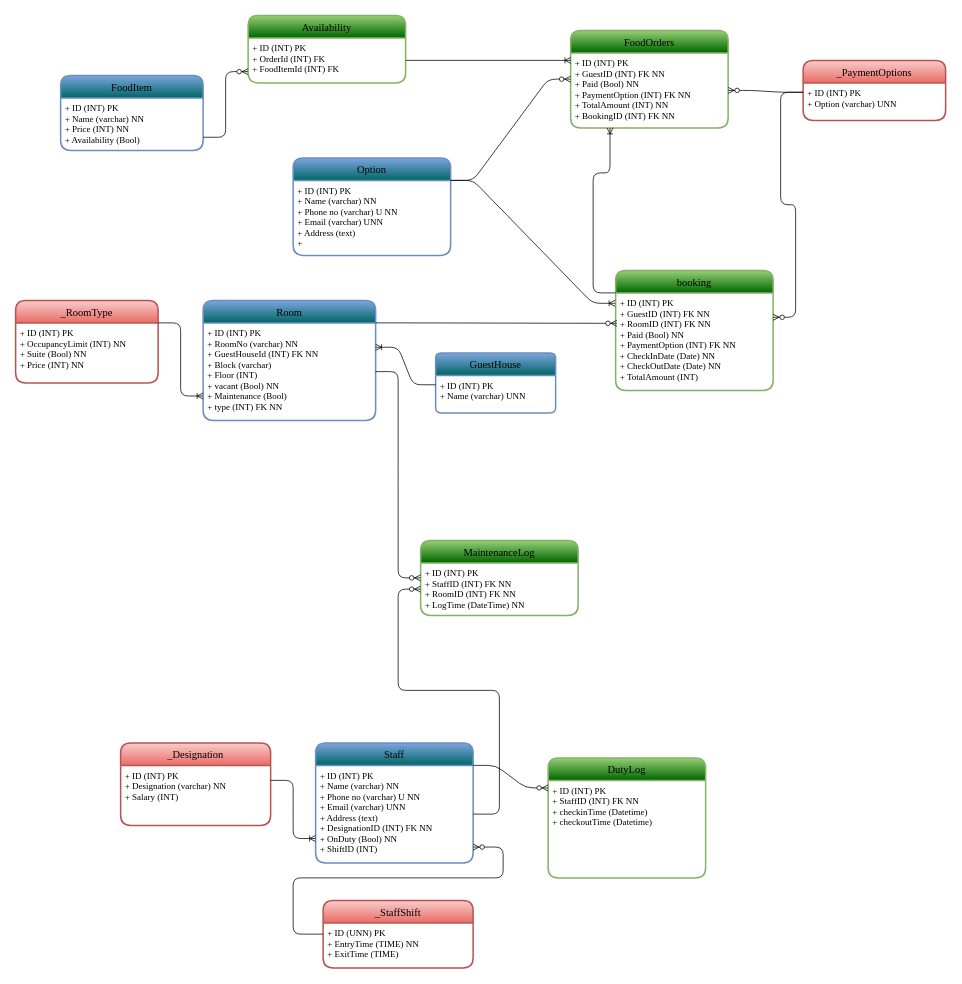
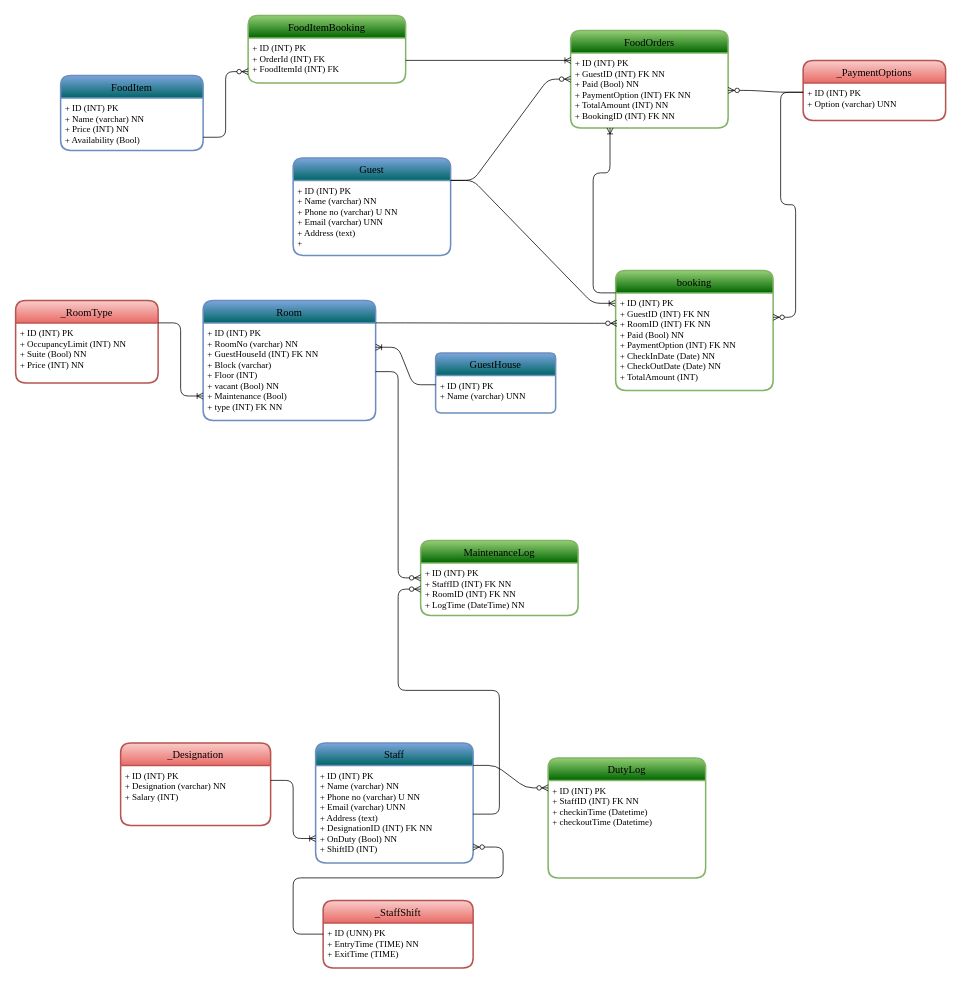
(326, 27) -> (326, 27)
(371, 170) -> (371, 170)
